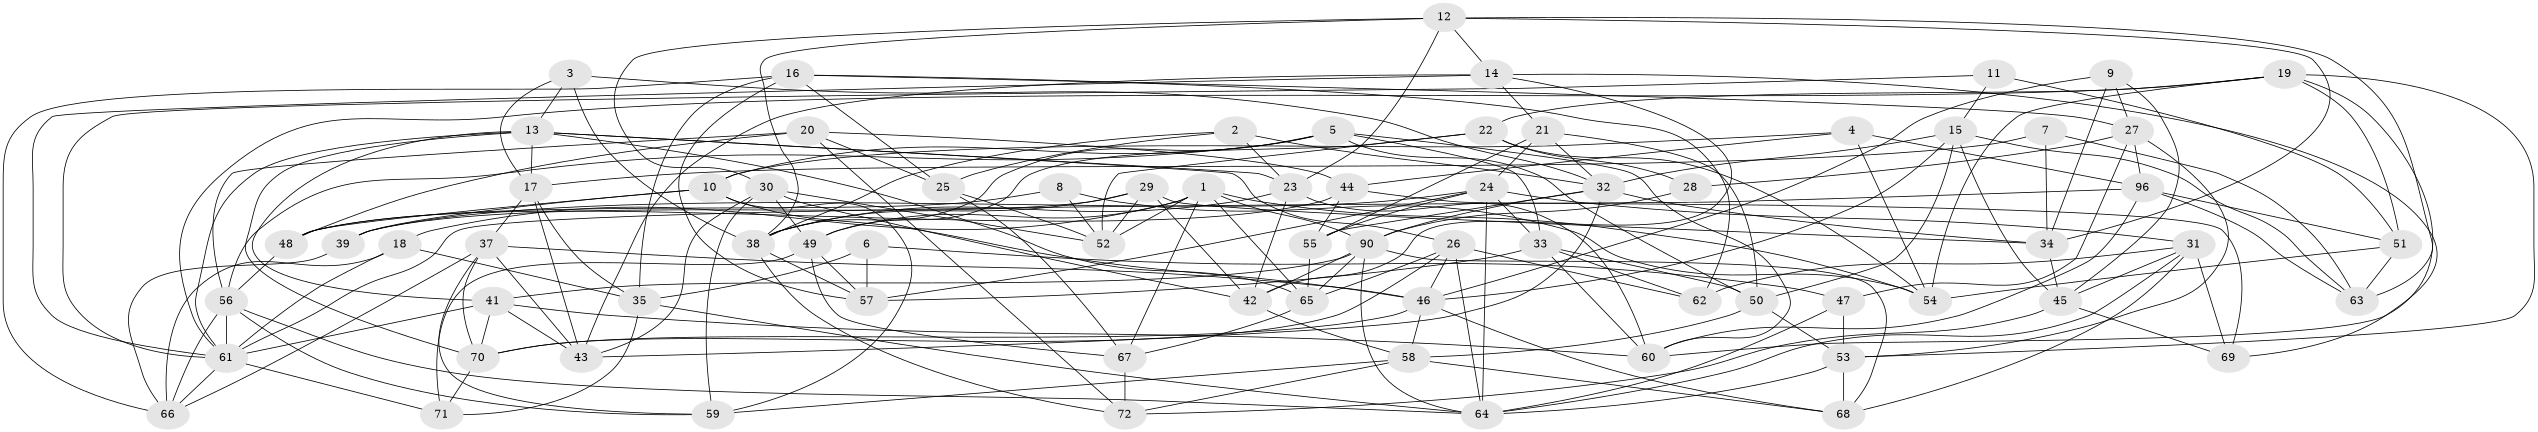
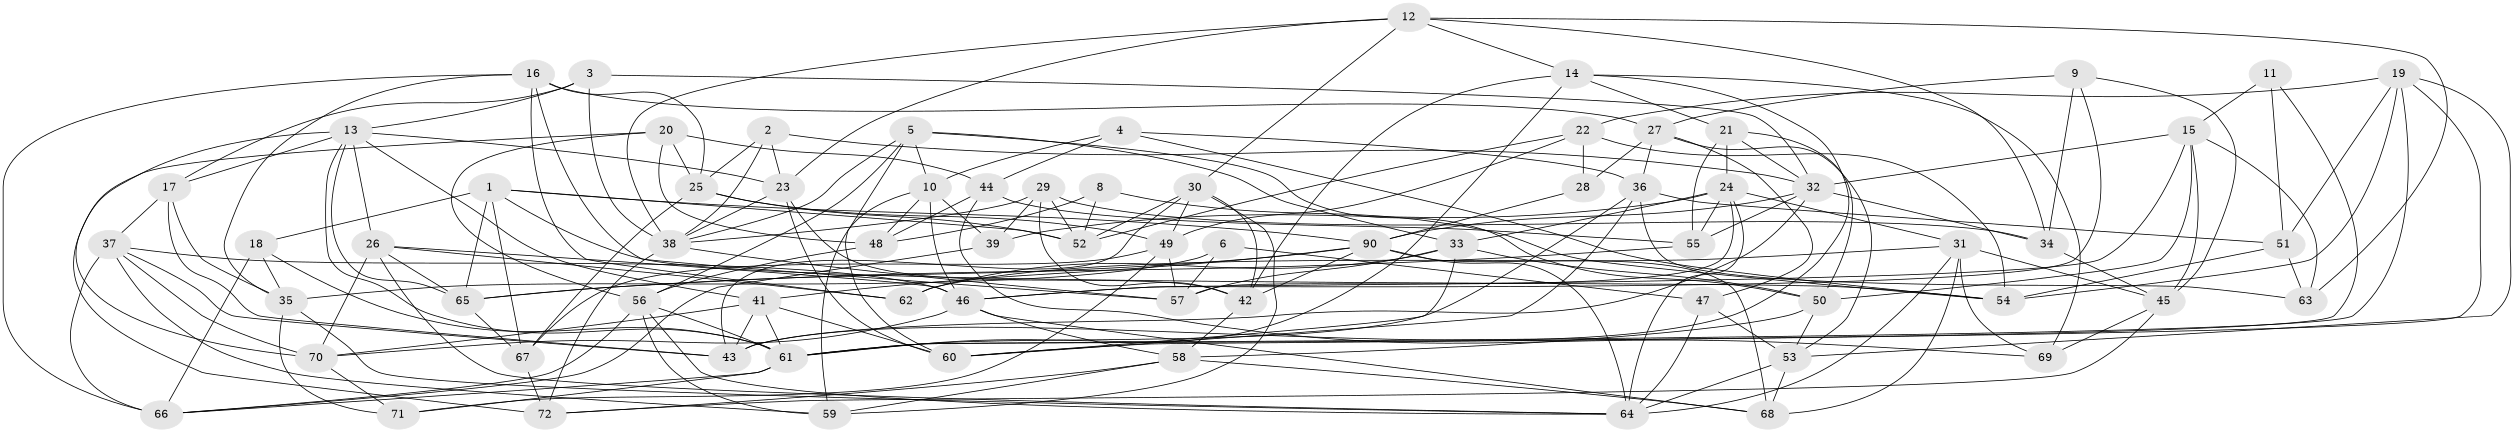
(2046, 131) -> none
(2143, 188) -> (1640, 188)
(1007, 216) -> (932, 216)
